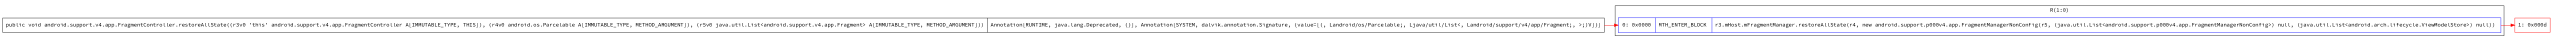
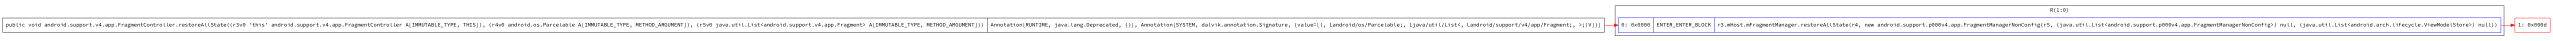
(1683, 25) -> (1684, 25)
